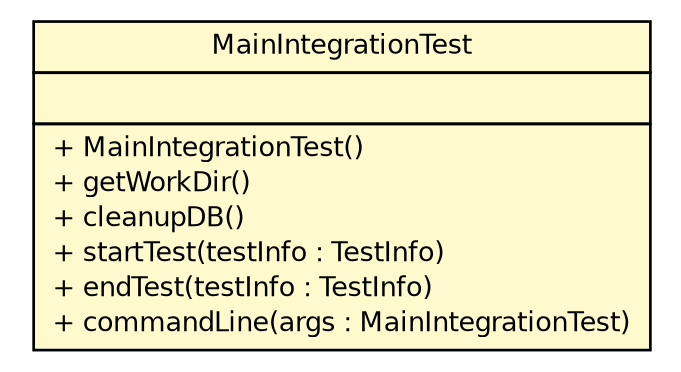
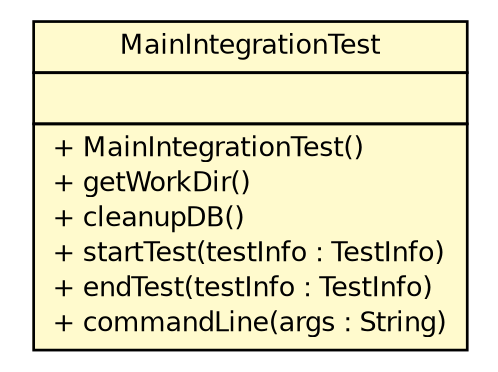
(342, 323) -> (250, 323)
